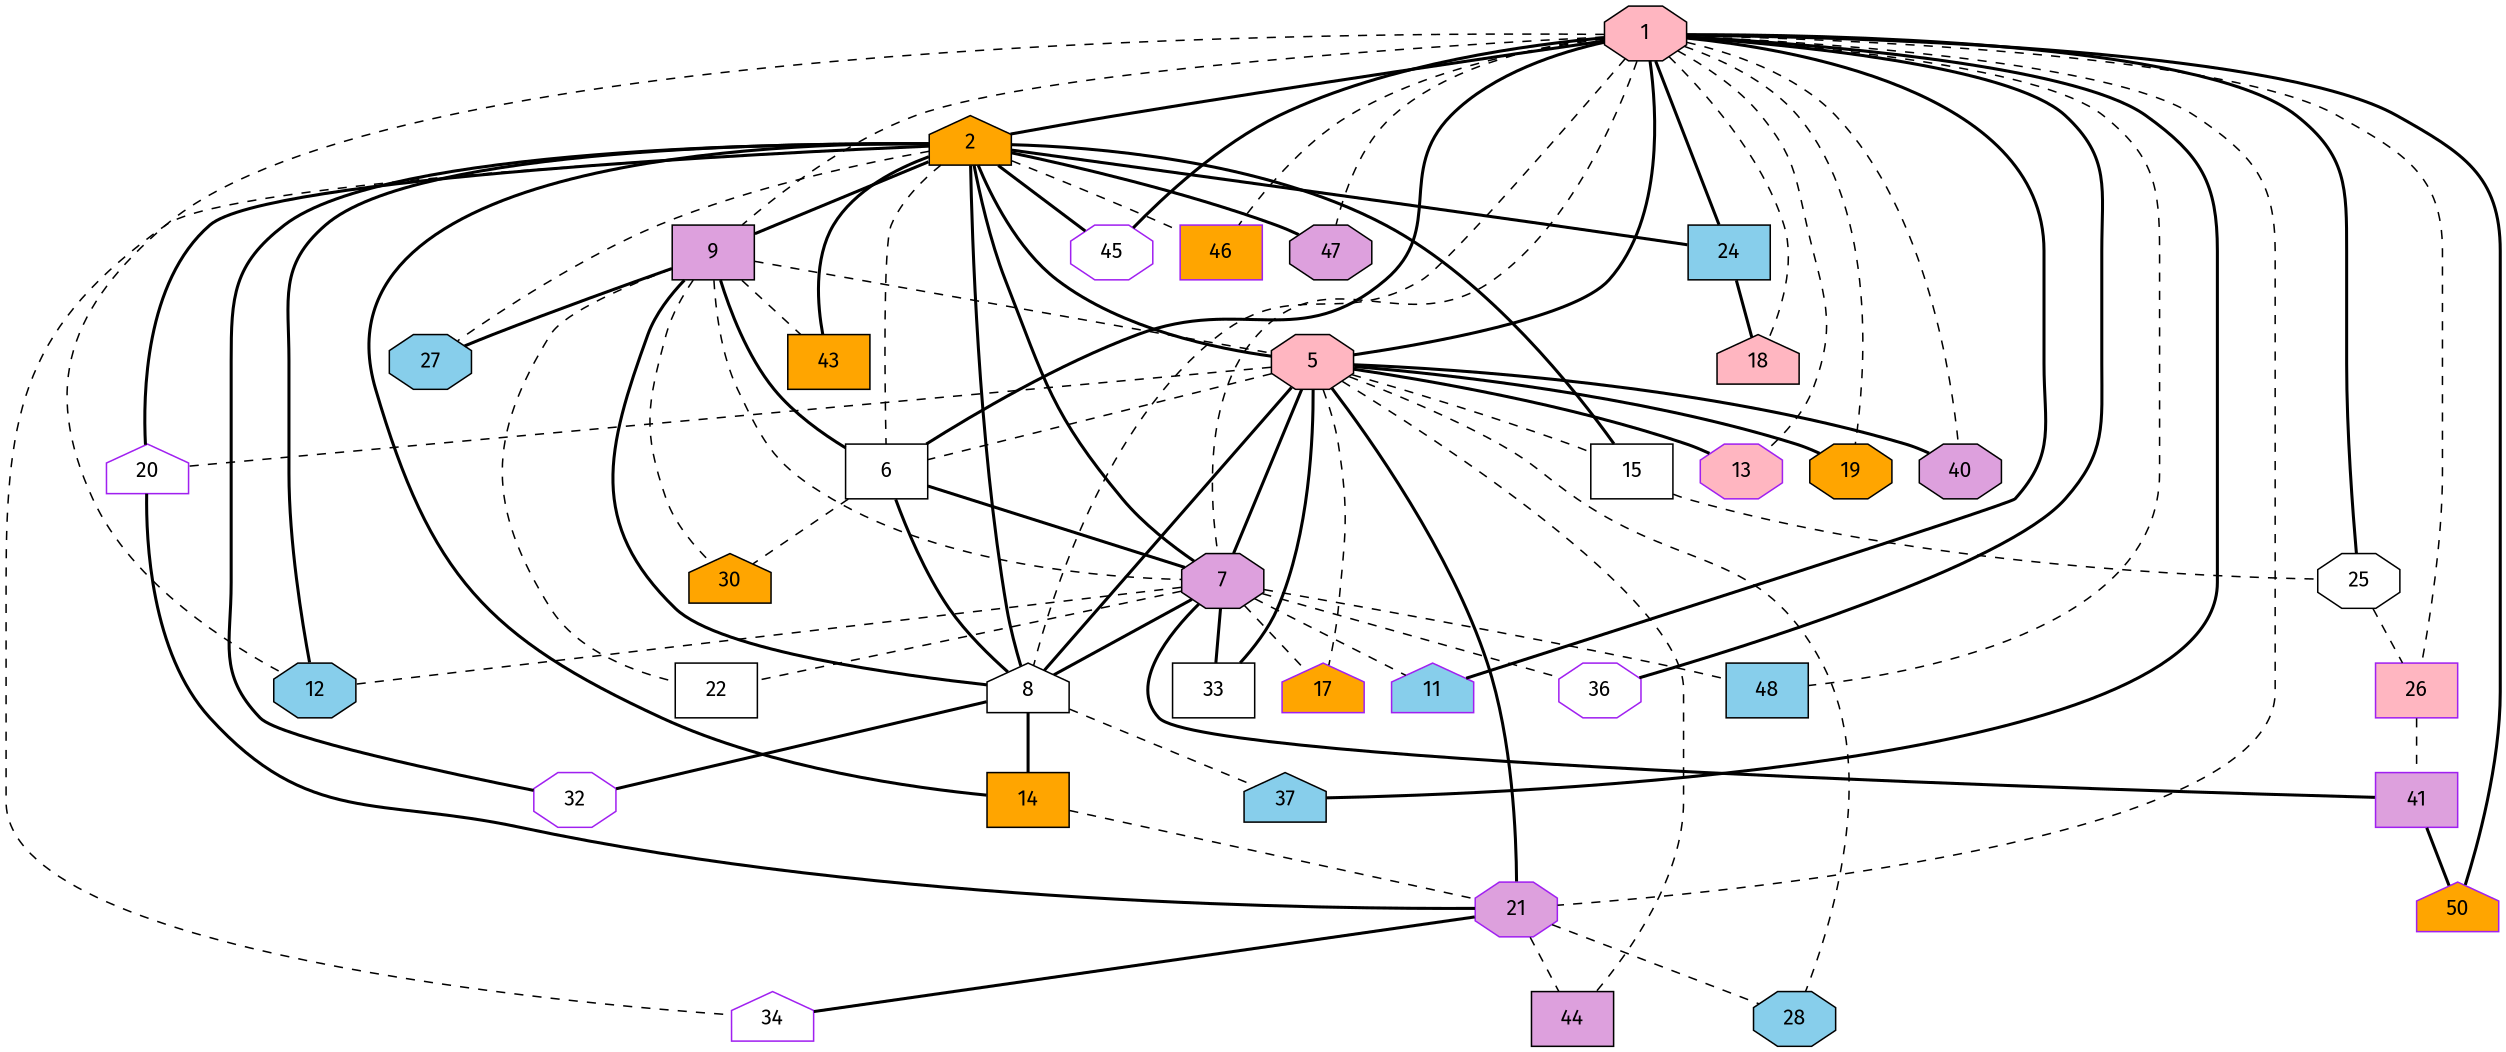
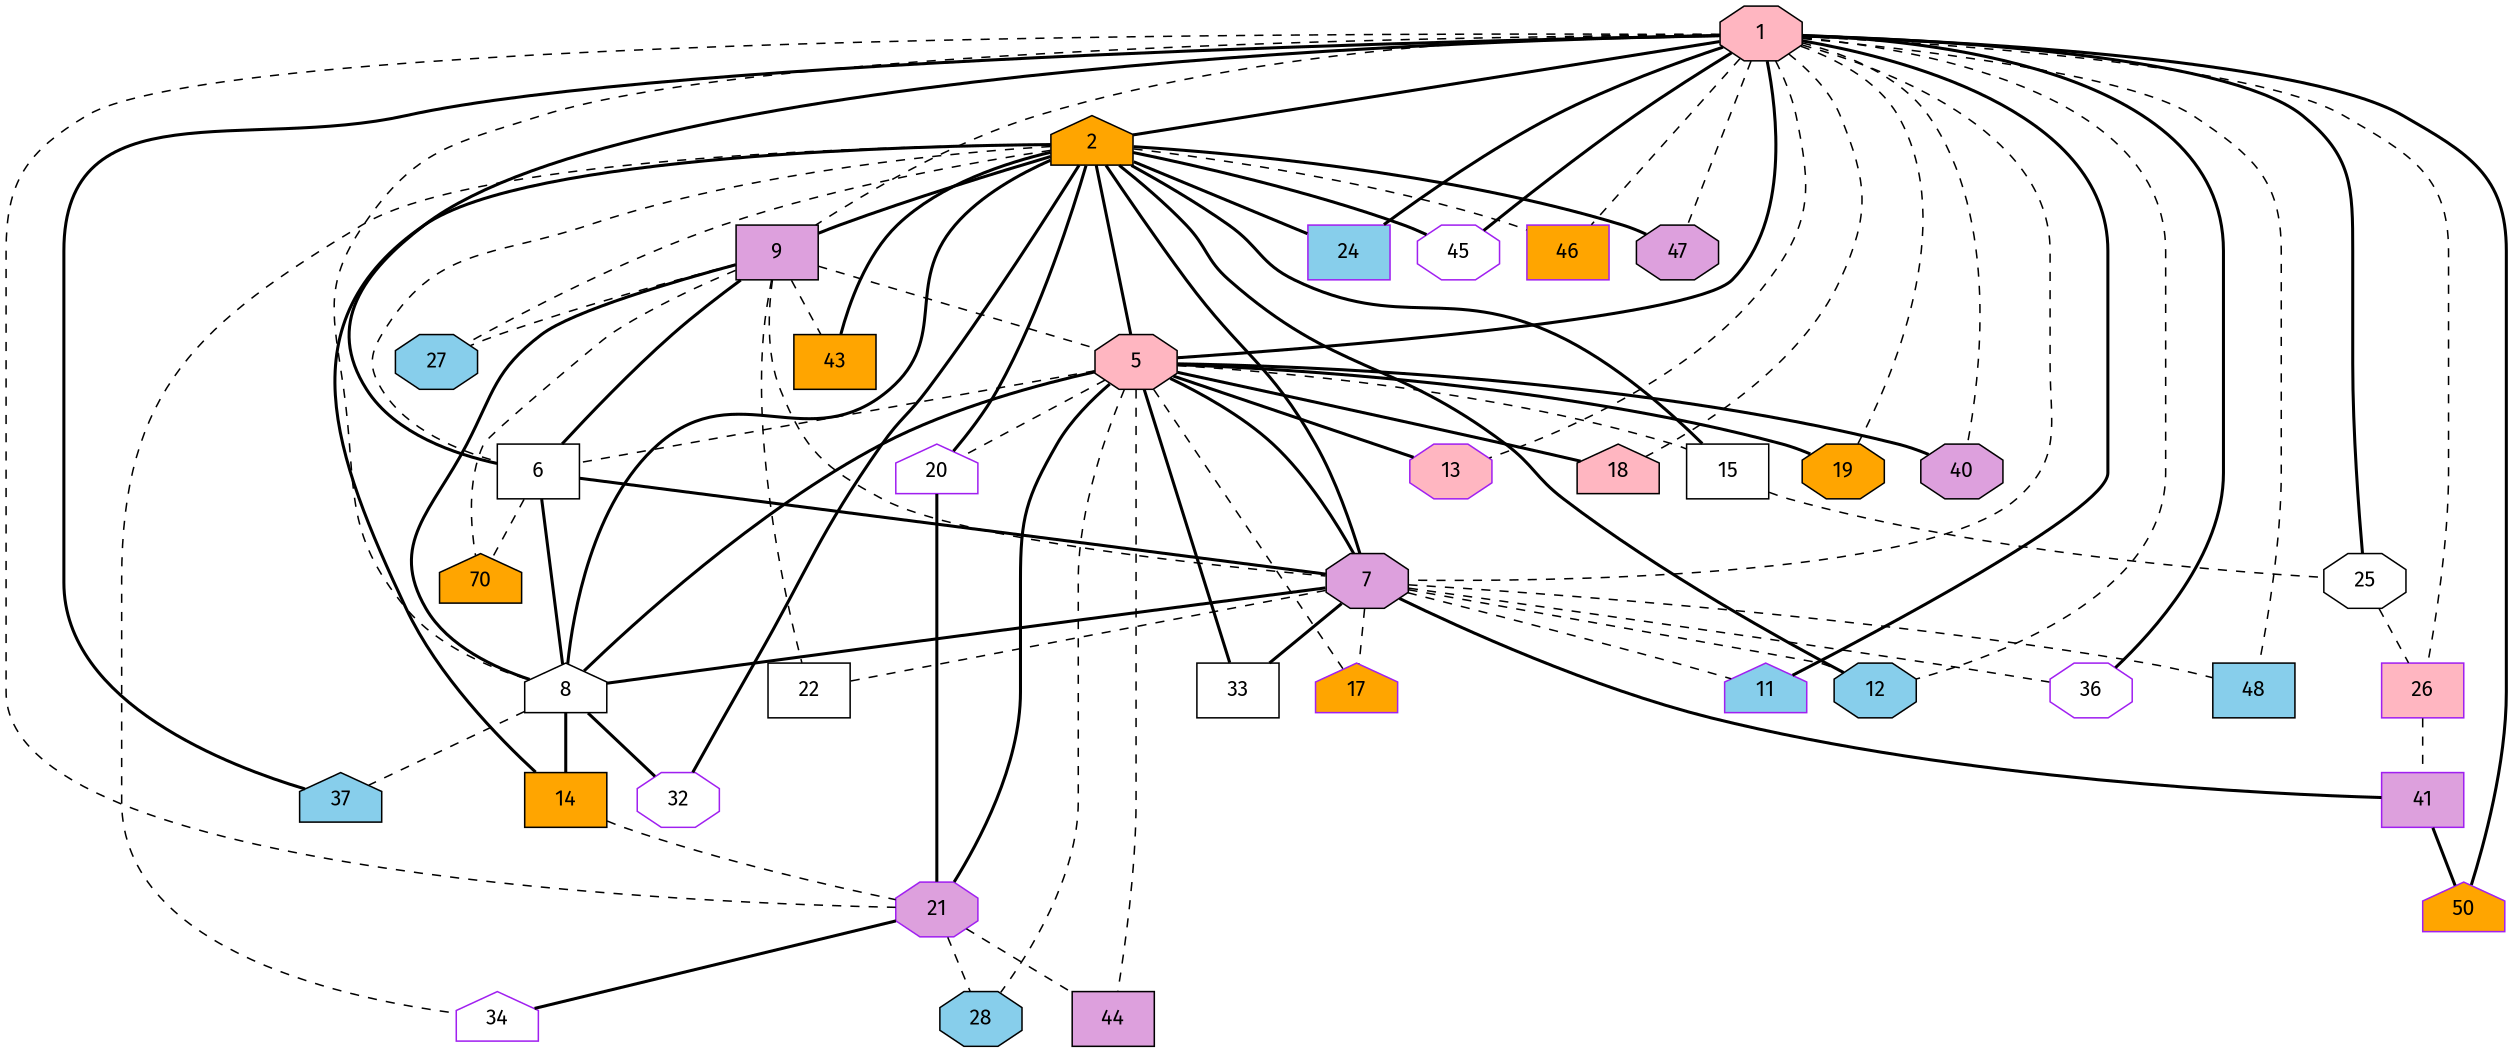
(1729, 252) -> (1349, 252)
(568, 306) -> (549, 318)
(1744, 309) -> (1379, 416)
(730, 581) -> (481, 581)
